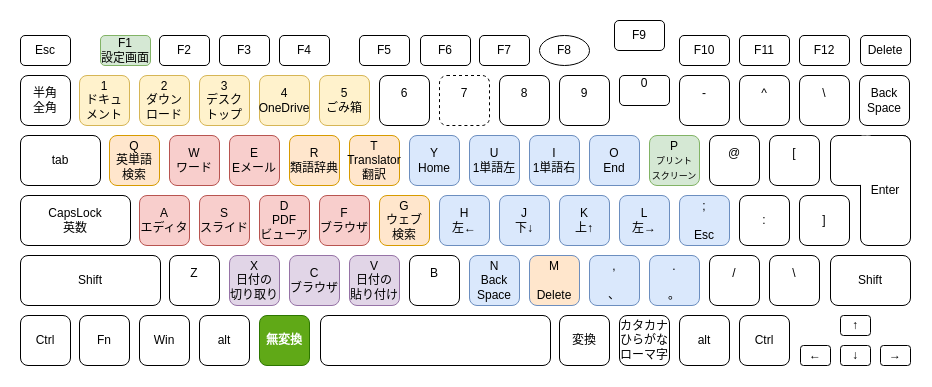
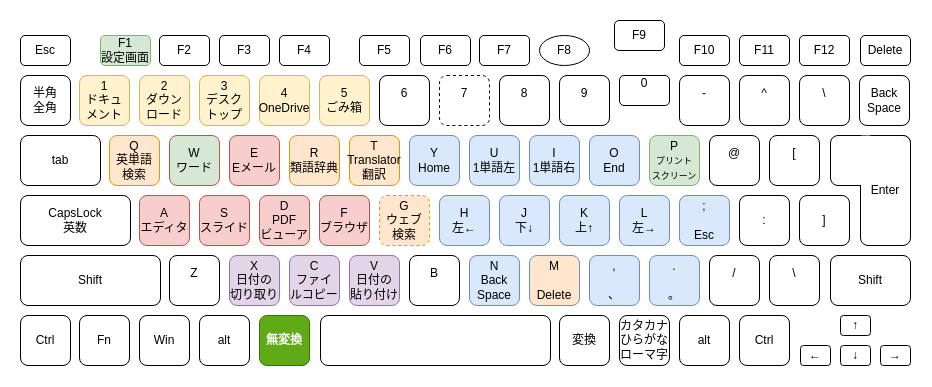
(195, 161) -> (195, 161)
(405, 221) -> (405, 221)
(315, 281) -> (315, 281)
